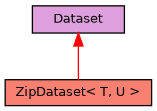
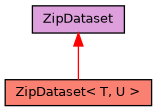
(78, 19) -> (78, 19)
